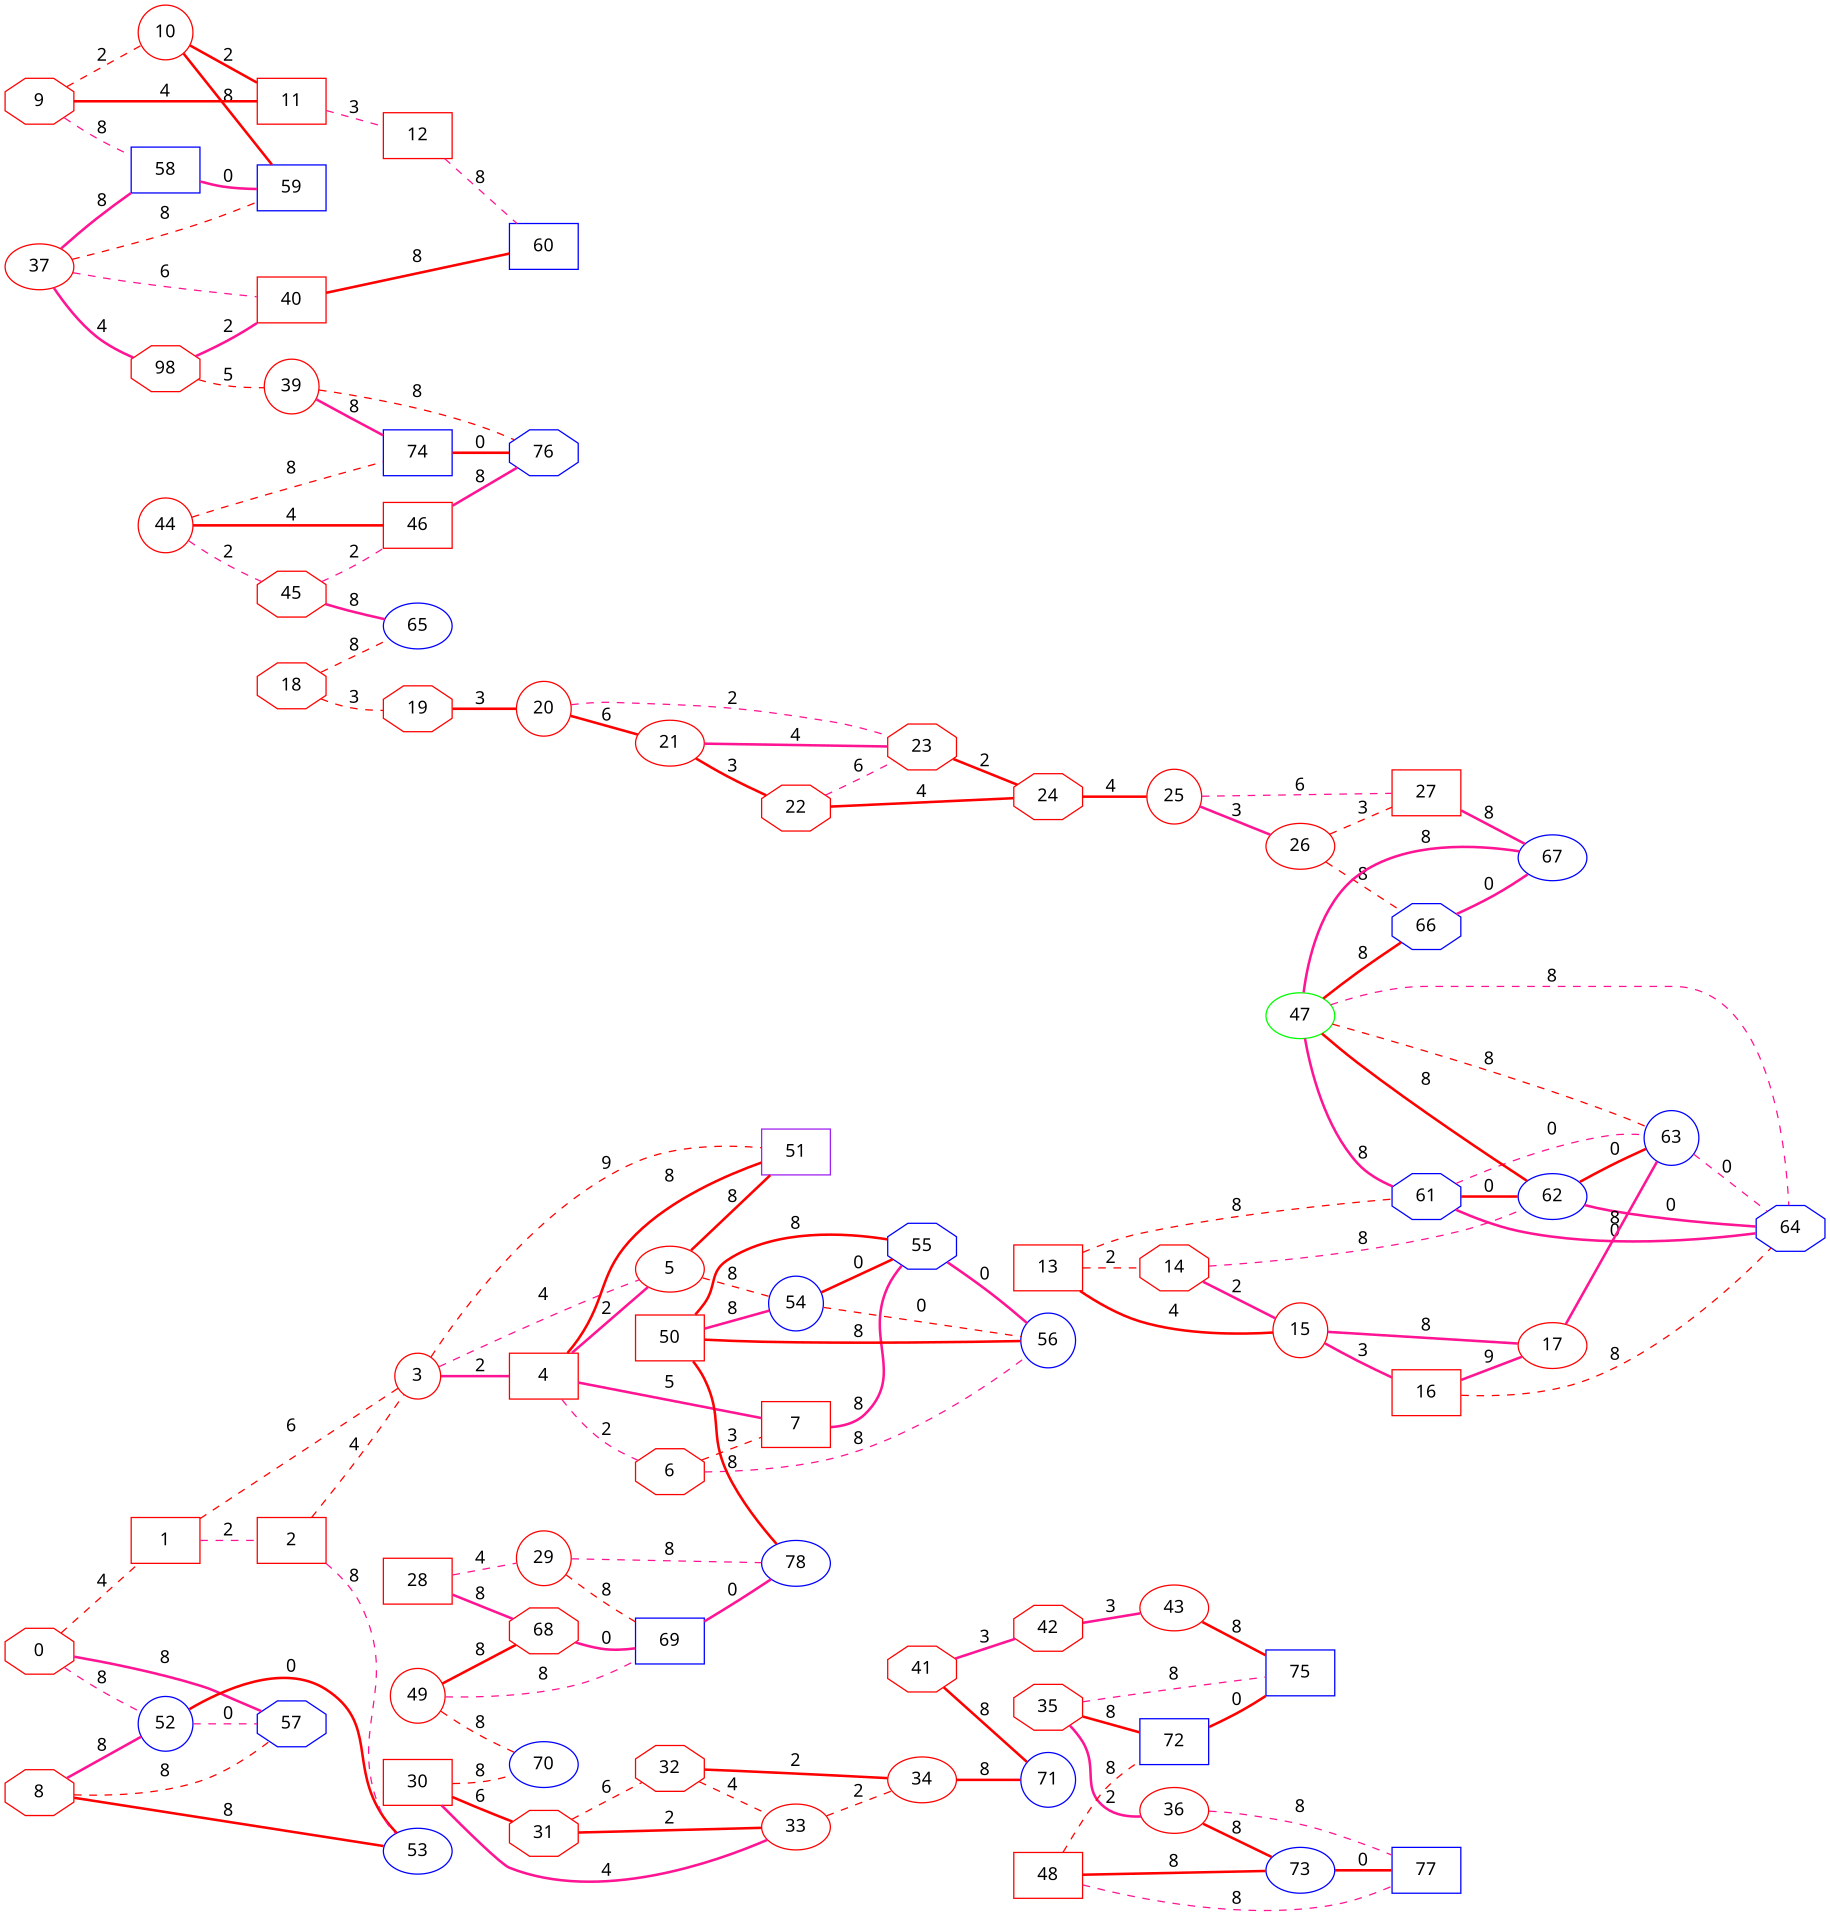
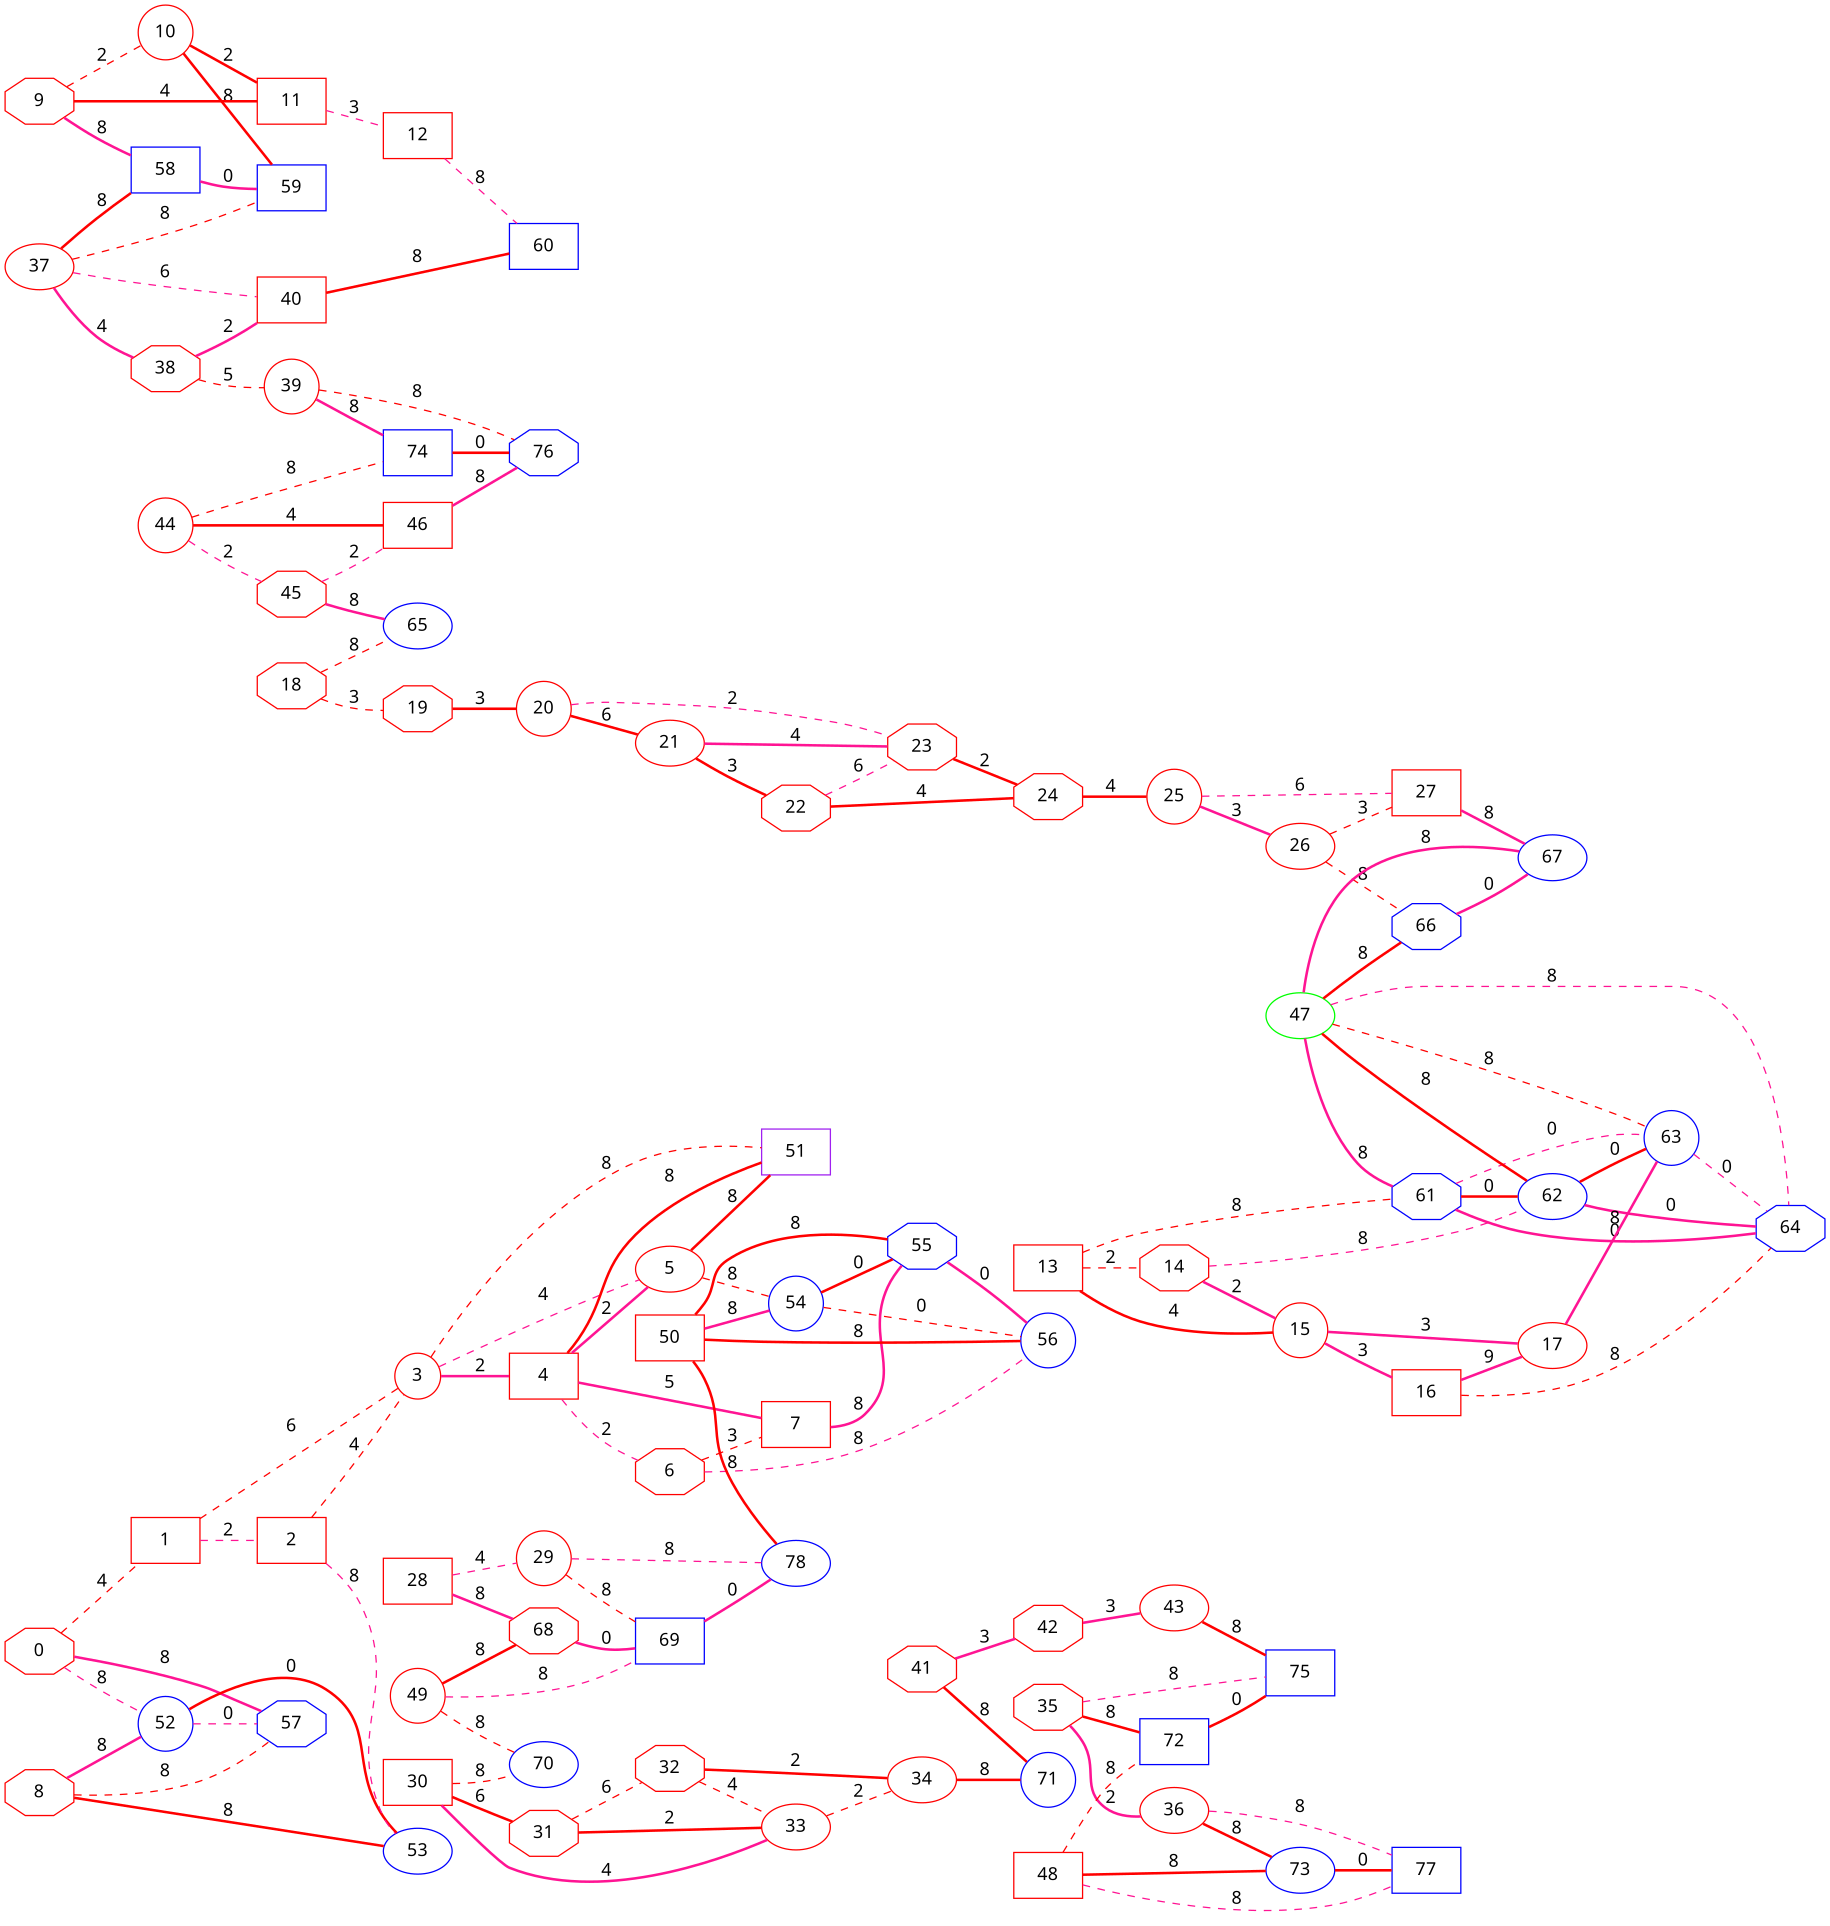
(97, 138) -> (97, 138)
(95, 220) -> (95, 220)
(166, 369) -> (166, 369)
(607, 1164) -> (607, 1164)
(1426, 1326) -> (1426, 1326)
